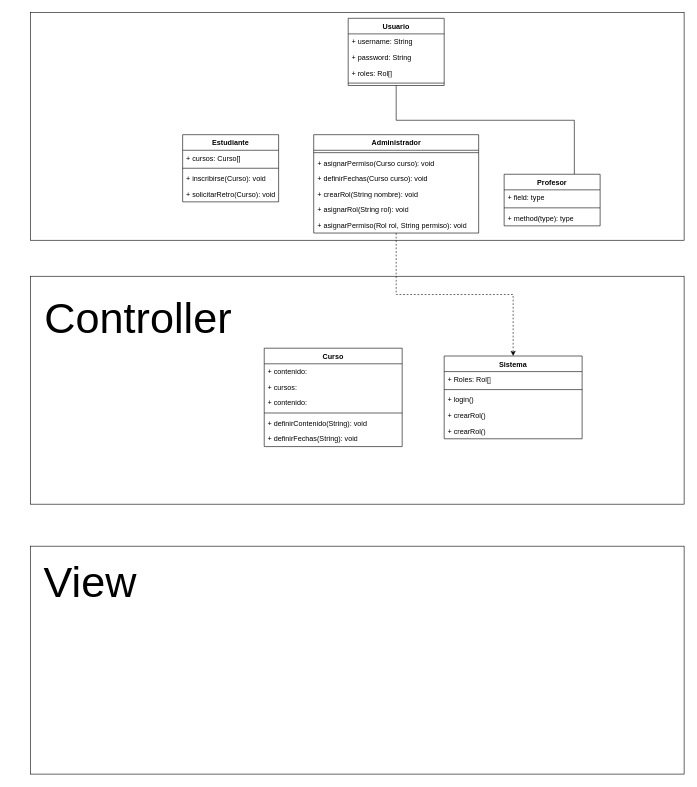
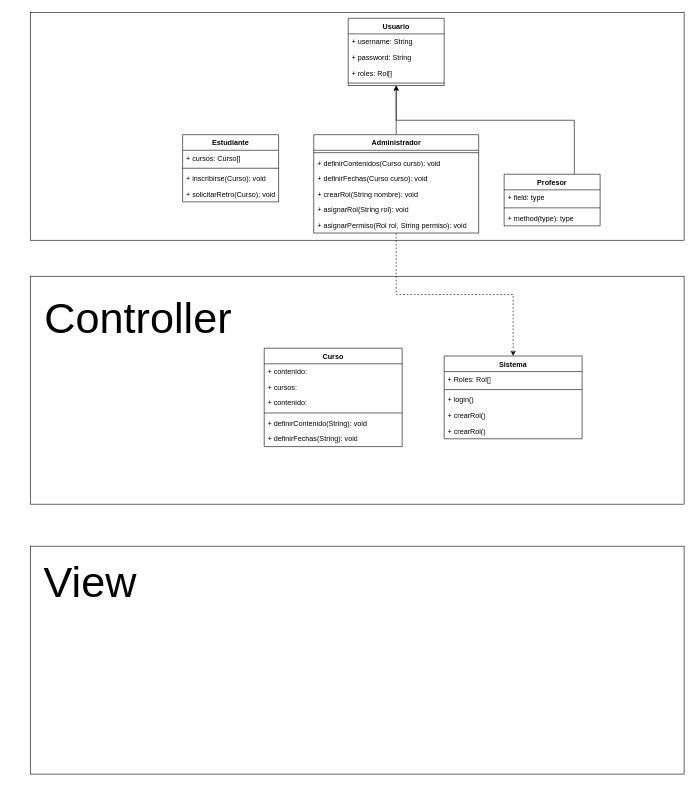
(396, 88) -> (398, 120)
none -> (396, 129)
(382, 164) -> (387, 164)
